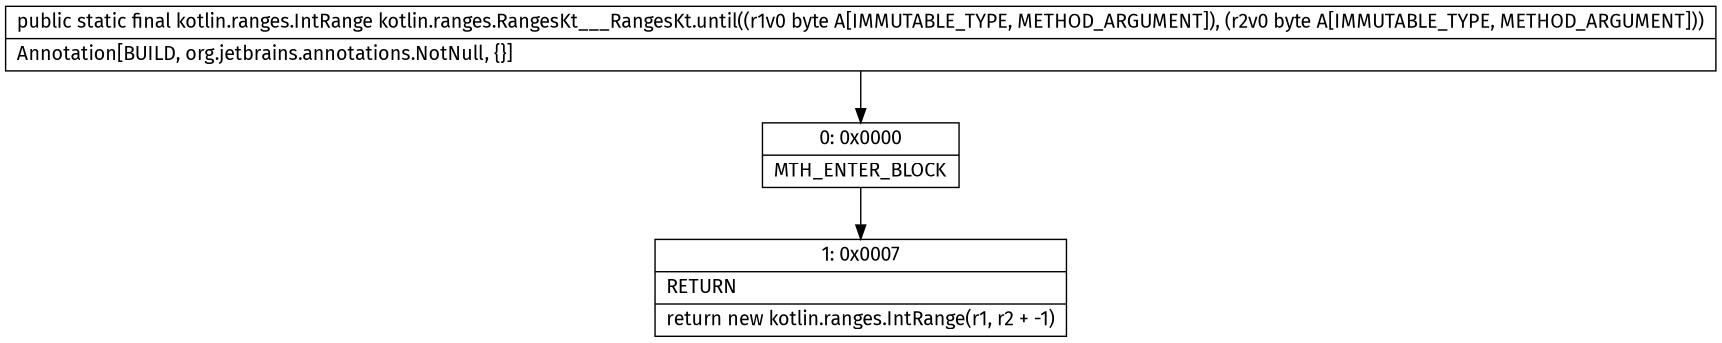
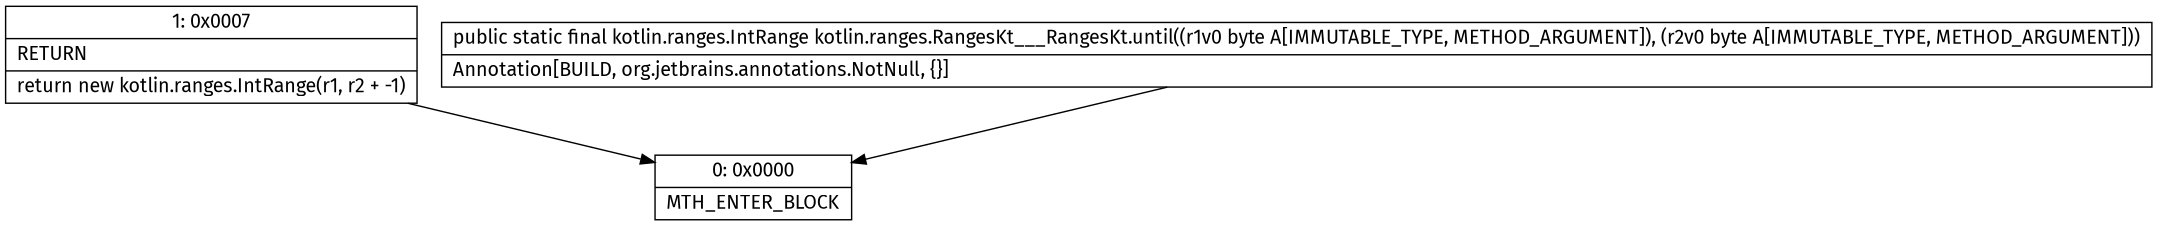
(861, 206) -> (524, 131)
